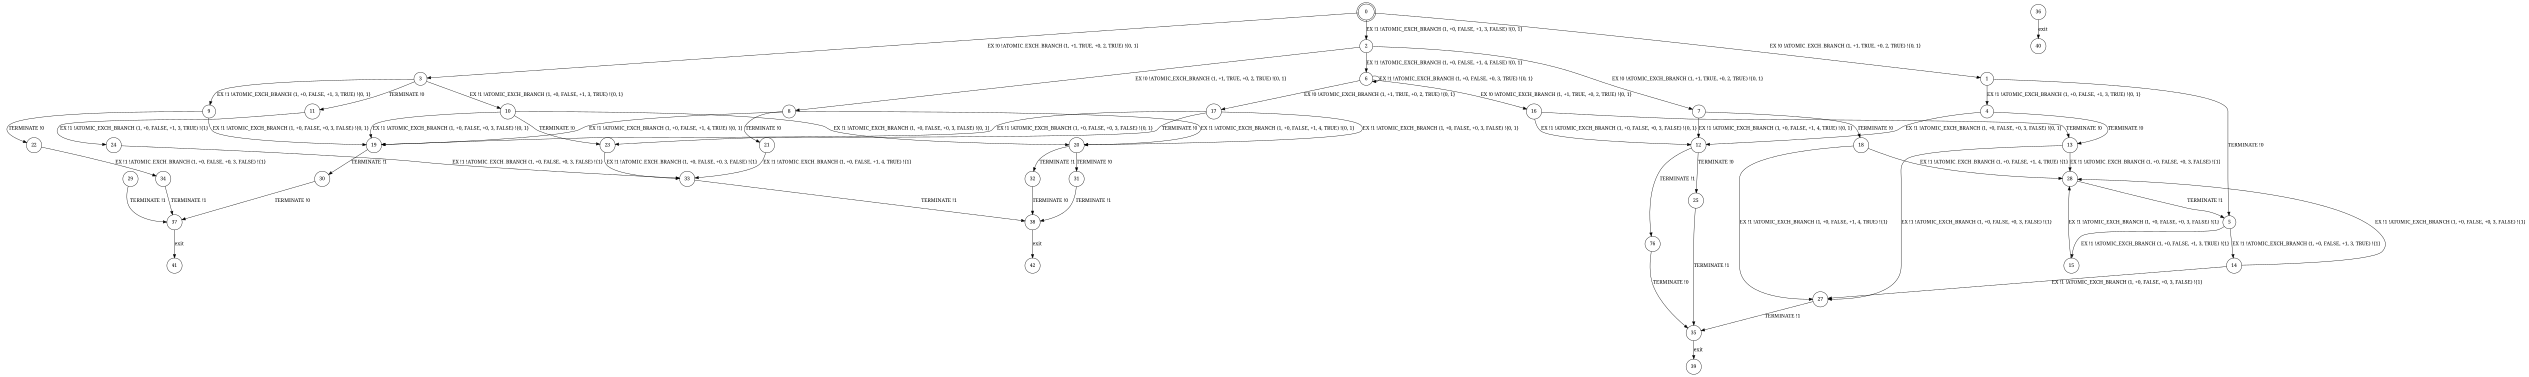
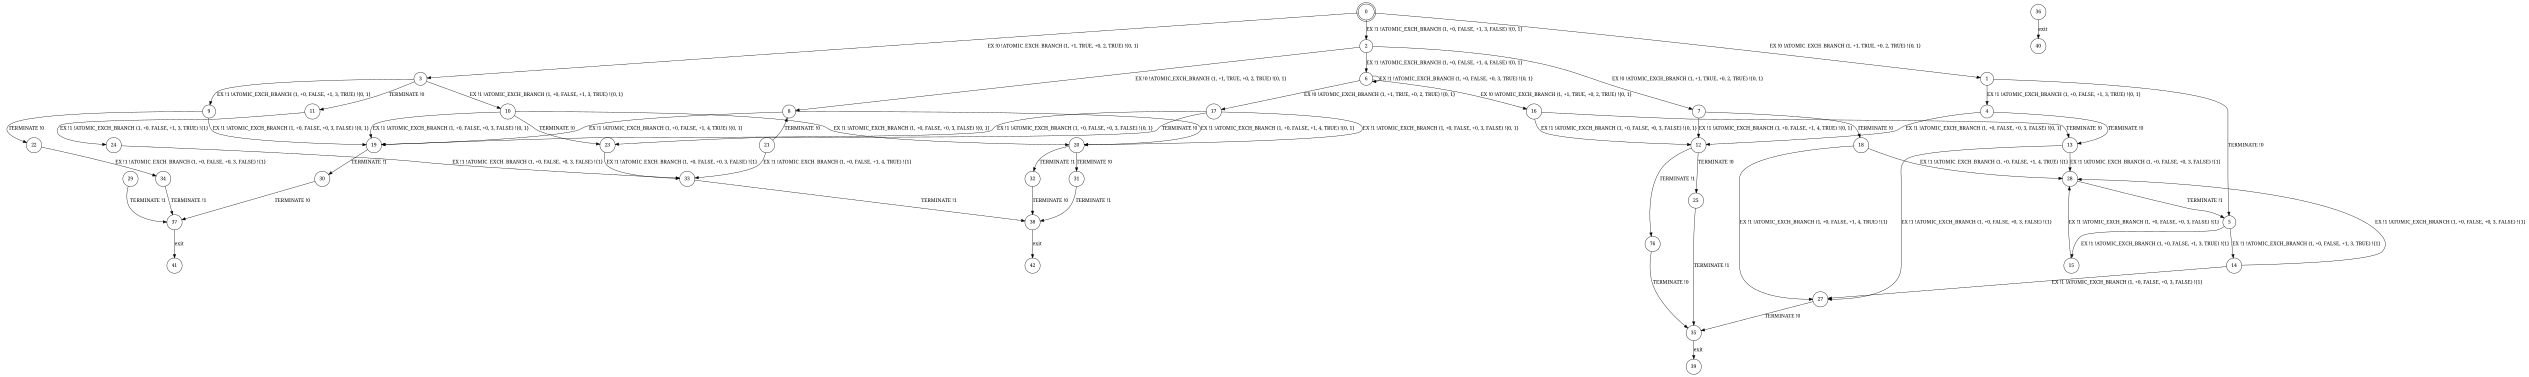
(751, 120) -> (781, 132)
(1783, 316) -> (1783, 316)
